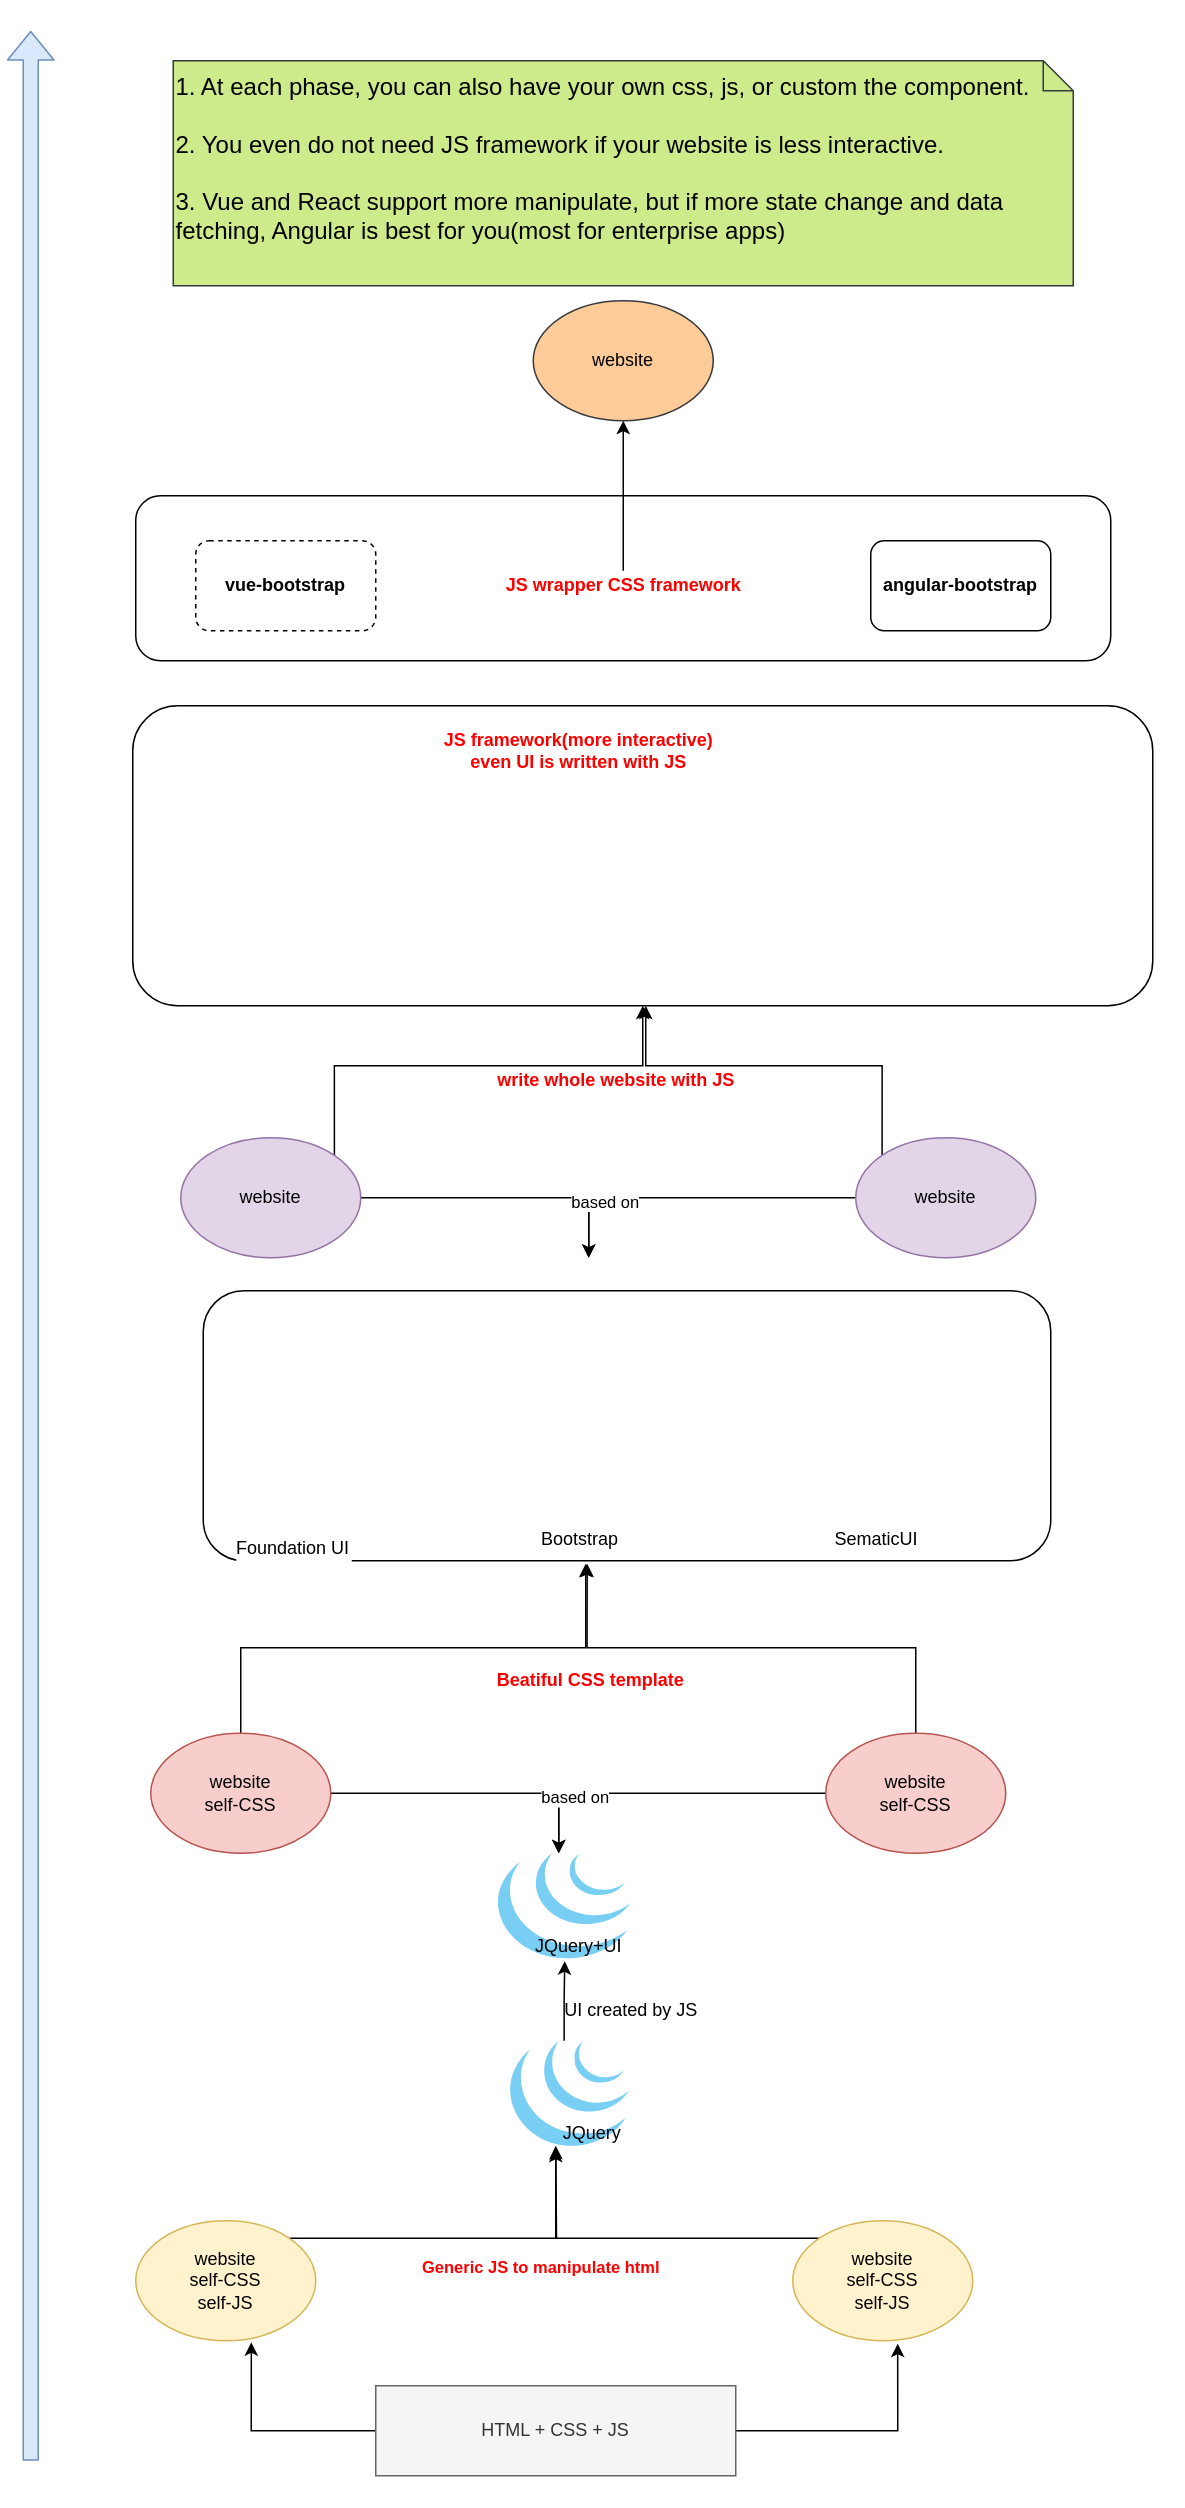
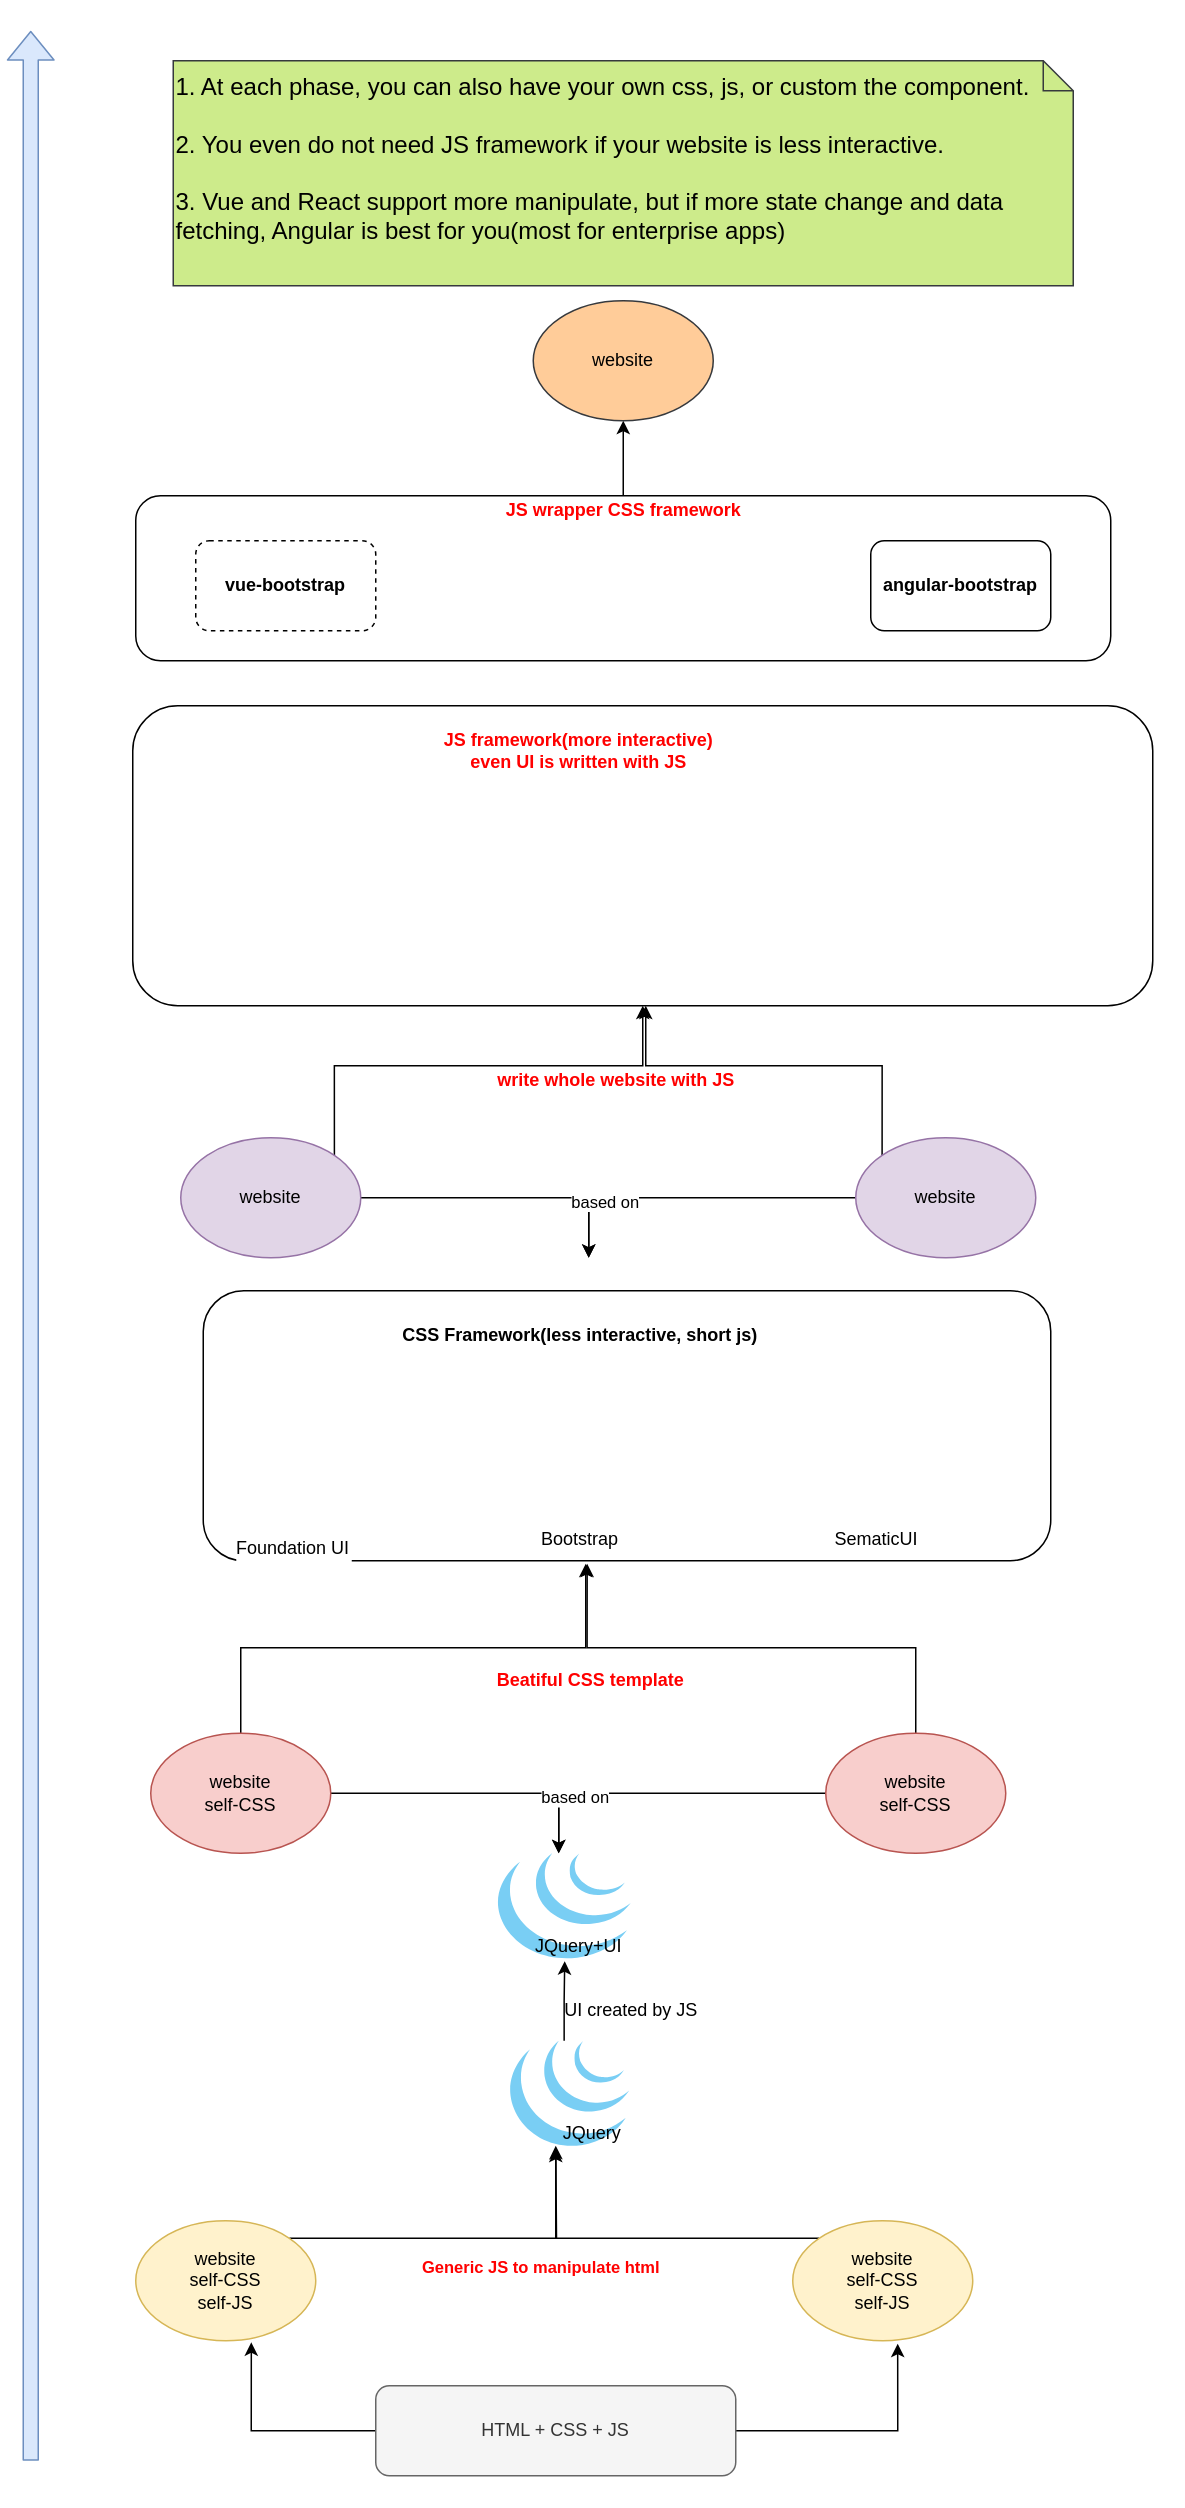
(623, 586) -> (623, 511)
none -> (580, 1336)
(556, 2431) -> (556, 2431)
